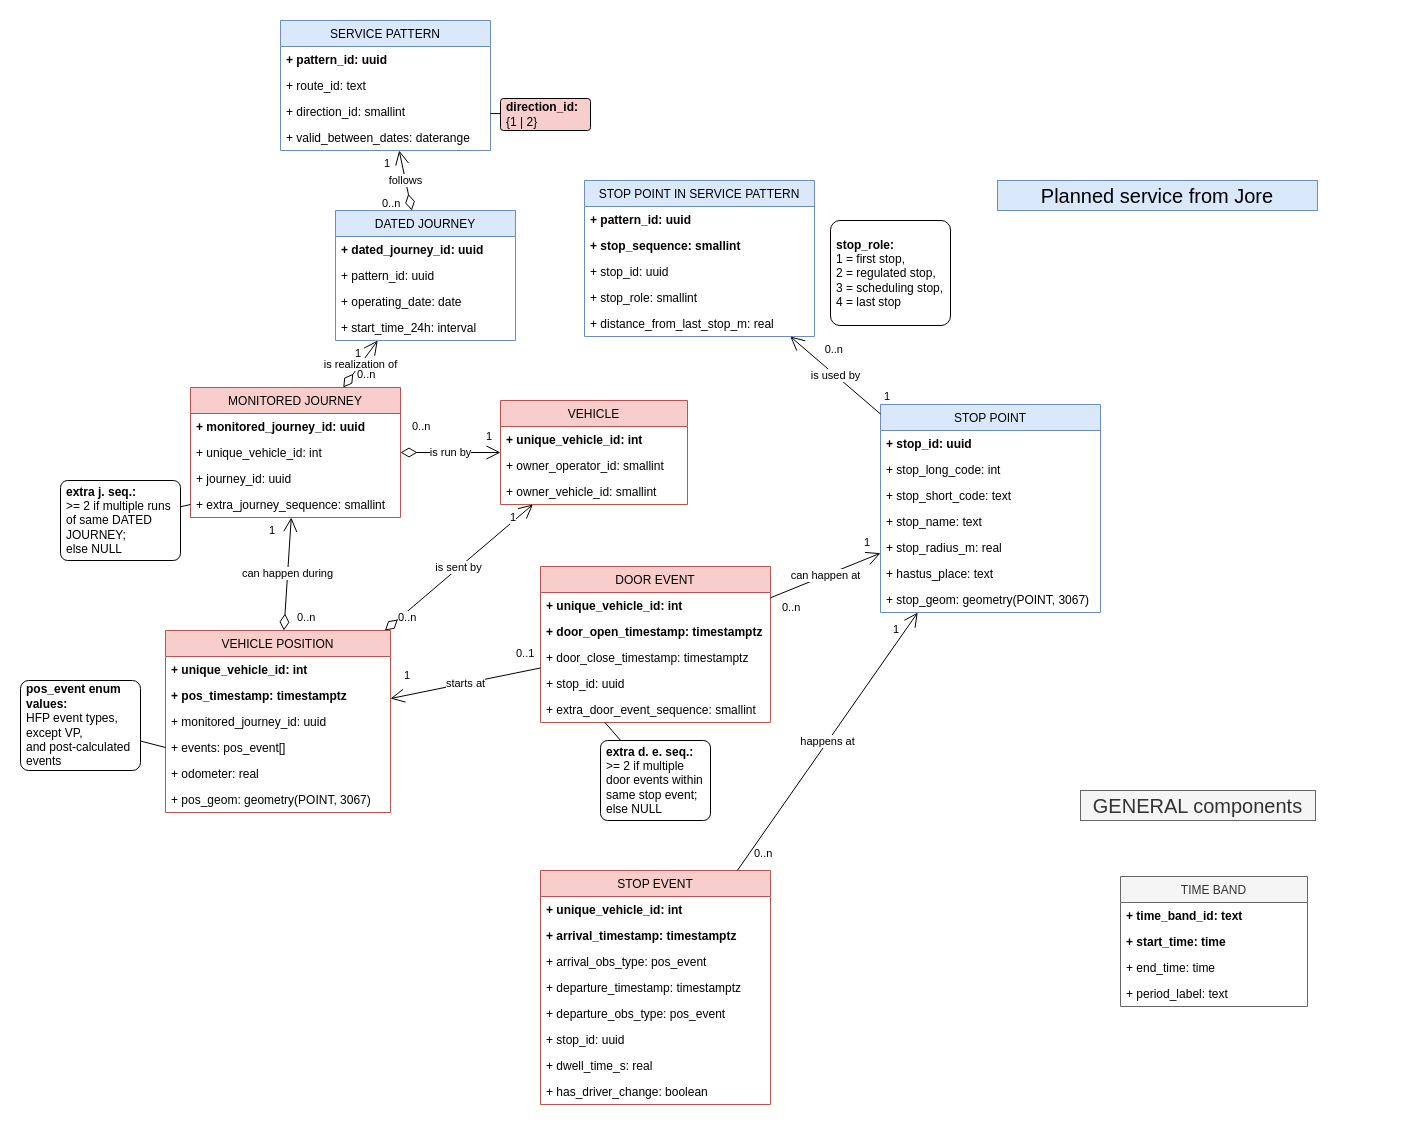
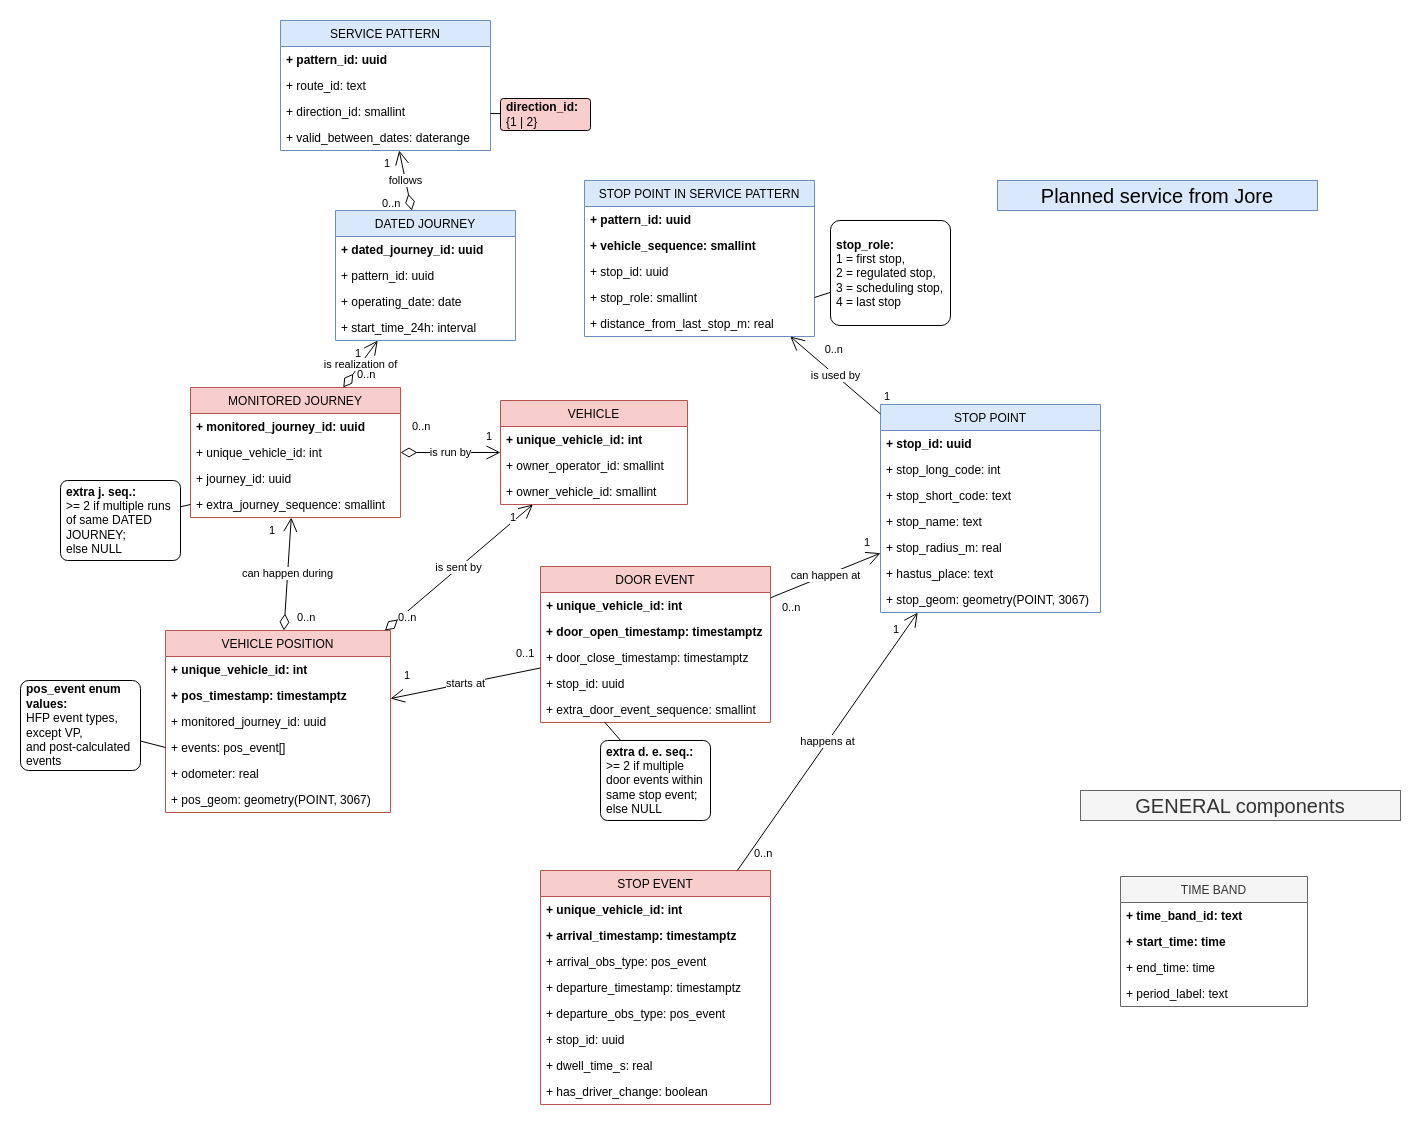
(665, 246) -> (672, 246)
none -> (823, 295)
(1198, 806) -> (1241, 806)
